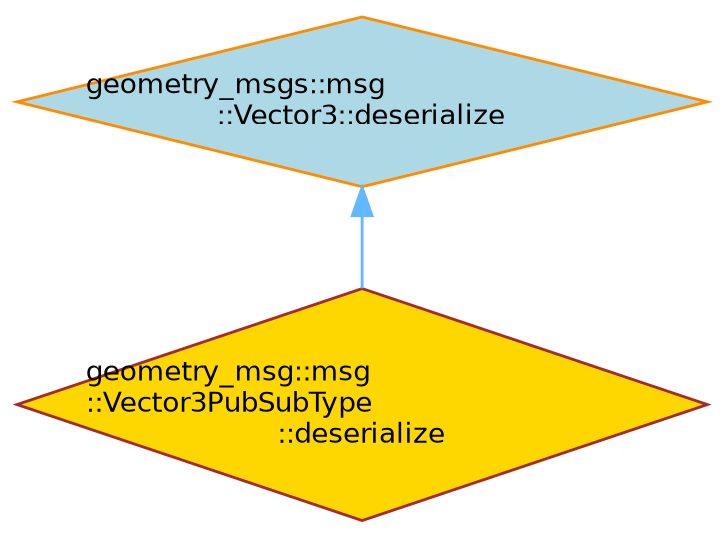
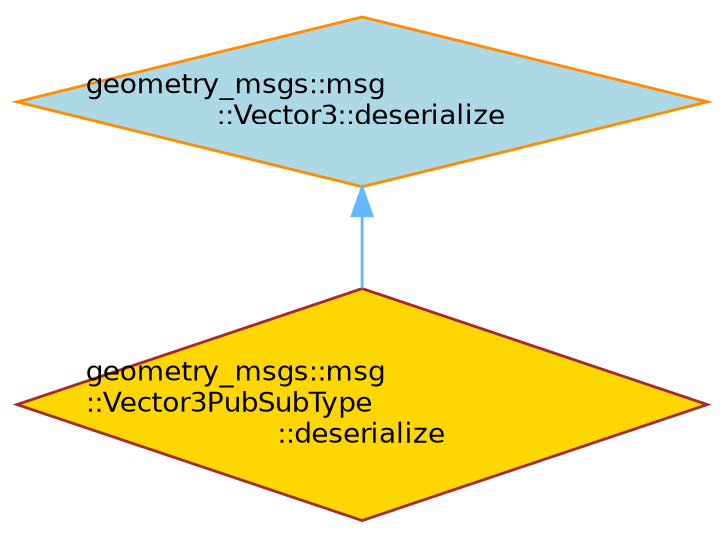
(362, 405) -> (362, 405)
